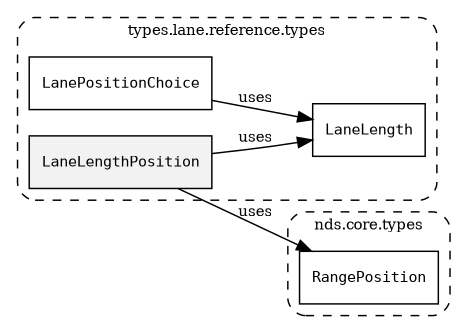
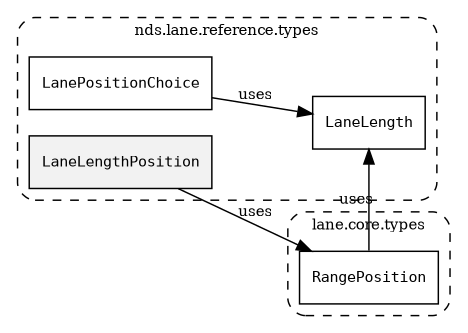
(227, 31) -> (227, 31)
(255, 149) -> (369, 223)
(369, 226) -> (369, 226)
